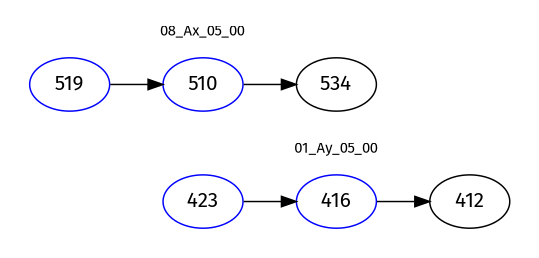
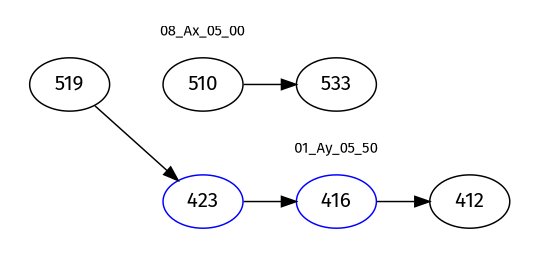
(70, 84) -> (70, 84)
(129, 84) -> (131, 138)
(203, 84) -> (203, 84)
(336, 84) -> (336, 84)
(336, 149) -> (336, 149)
